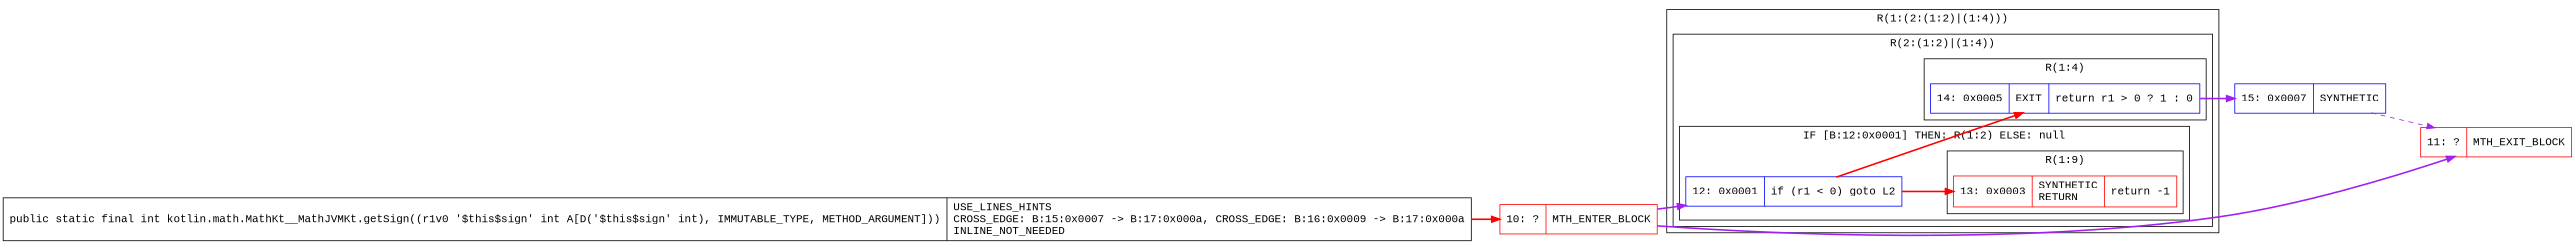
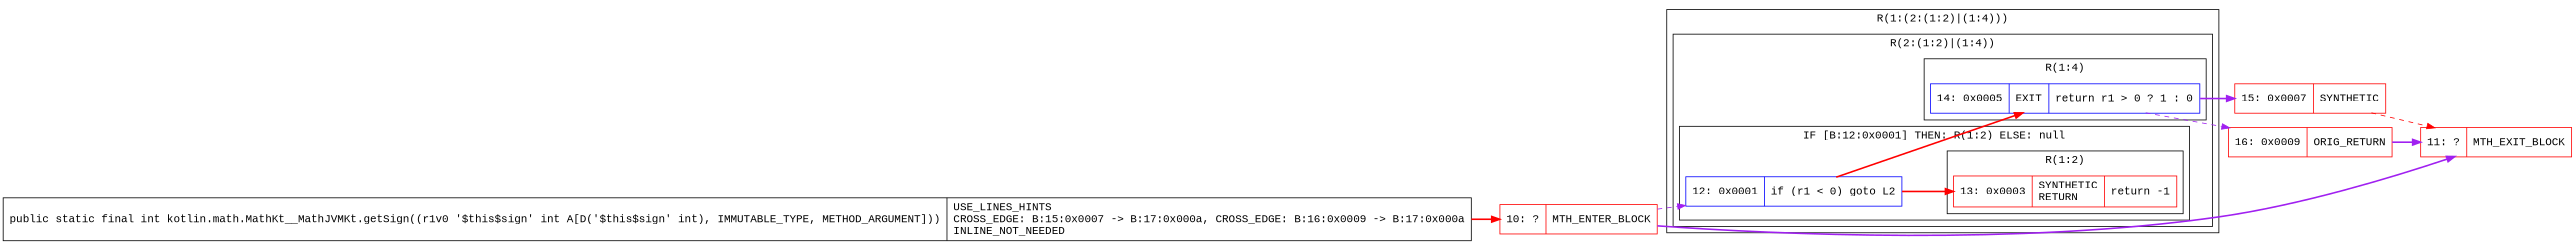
(2310, 99) -> (2310, 99)
(2399, 119) -> (2399, 119)
none -> (2310, 142)
(2065, 160) -> (2065, 160)
(1667, 208) -> (1667, 208)
